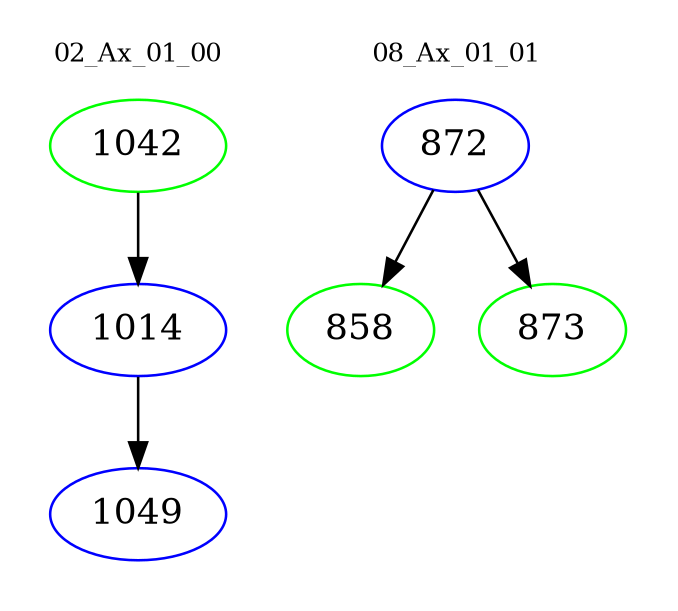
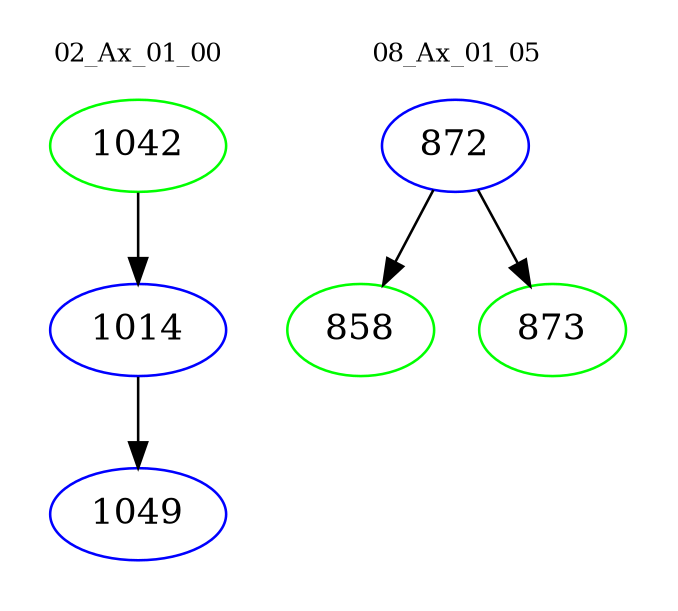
(457, 55) -> (457, 55)
